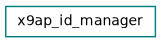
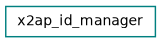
(81, 22) -> (81, 22)
